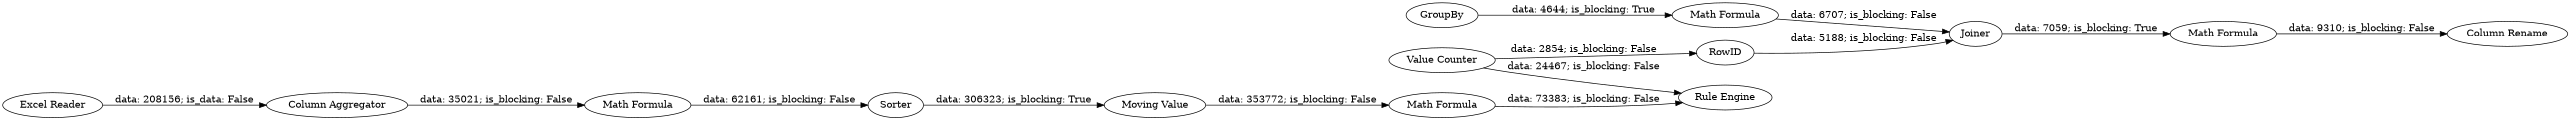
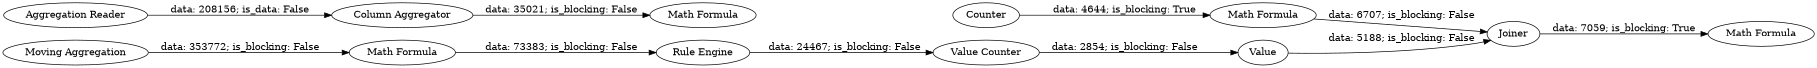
(1442, 15) -> (986, 15)
(2507, 34) -> none
(1725, 53) -> (1263, 53)
(1579, 82) -> (838, 53)
(53, 105) -> (76, 15)
(896, 105) -> none
(1155, 105) -> (76, 53)
